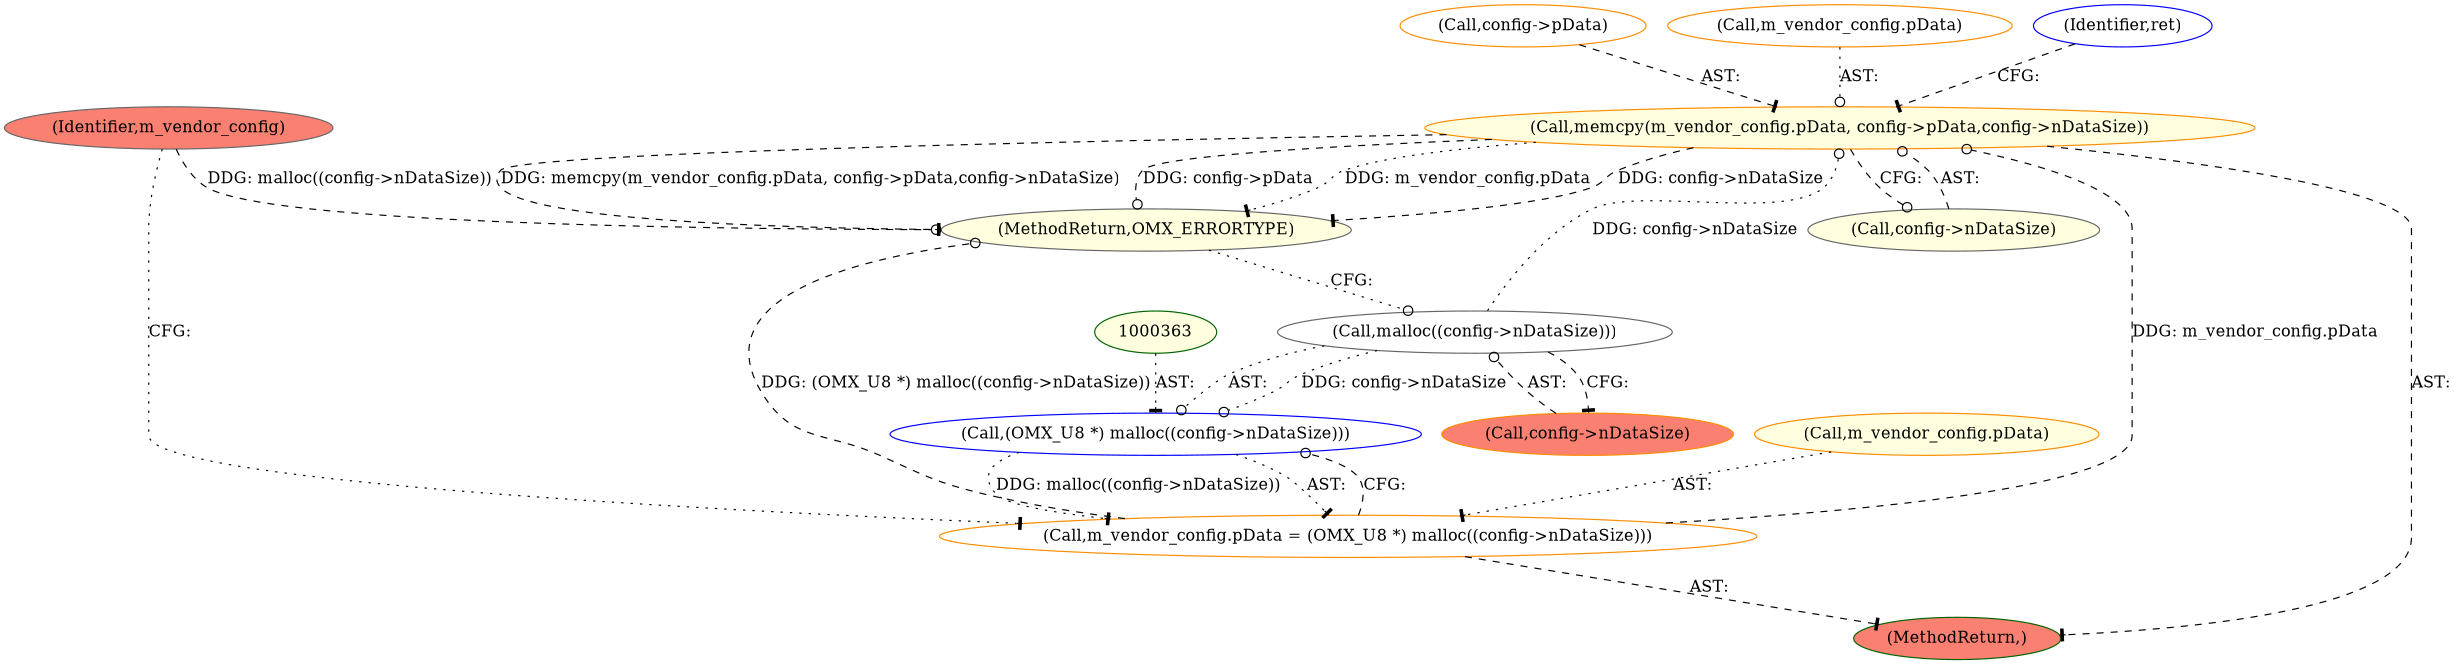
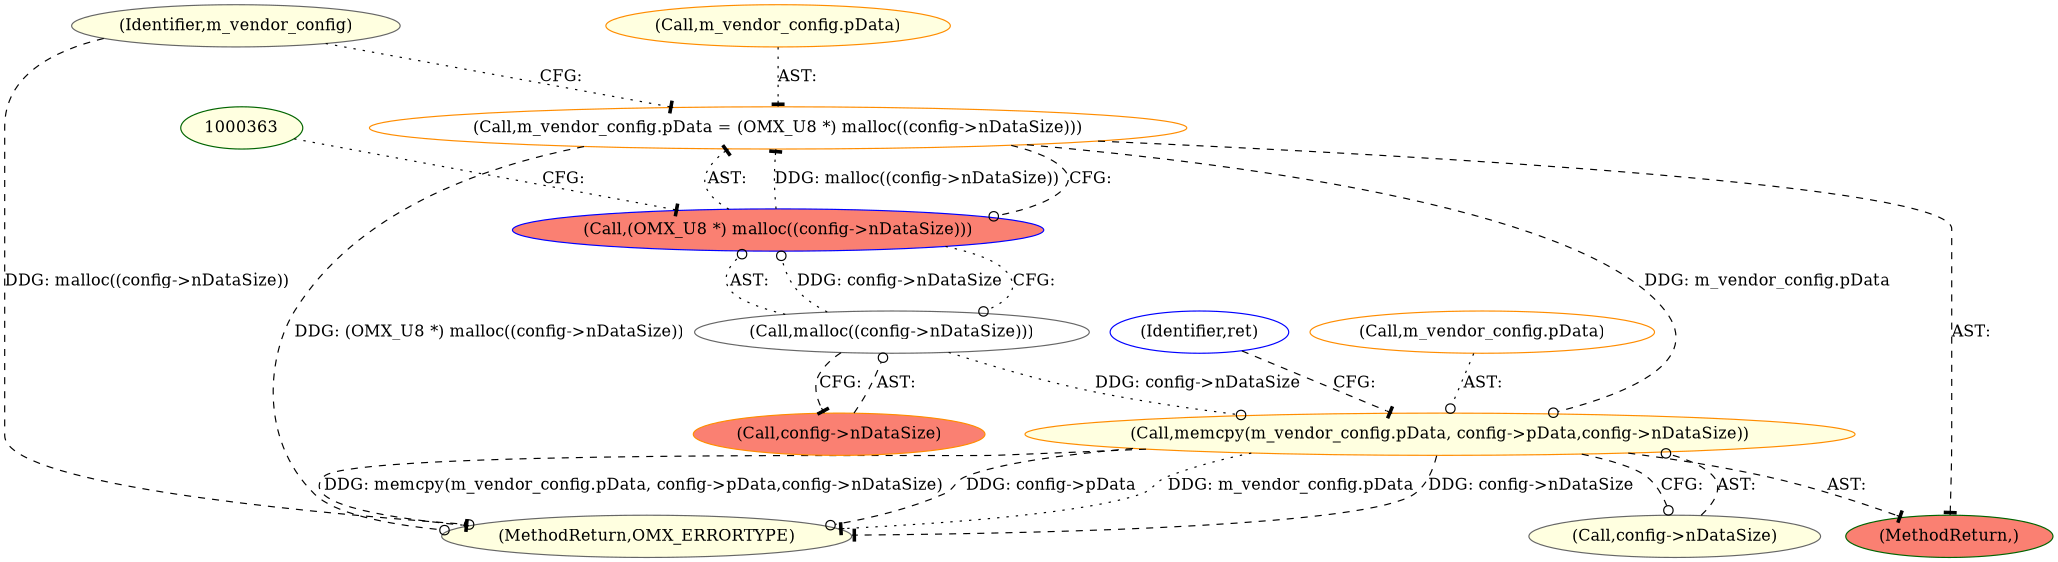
(1523, 26) -> none
(169, 128) -> (236, 26)
(1306, 280) -> (1001, 267)
(1178, 383) -> (566, 179)
(1156, 434) -> (778, 230)
